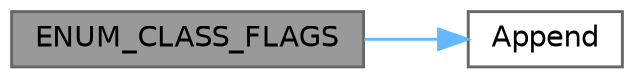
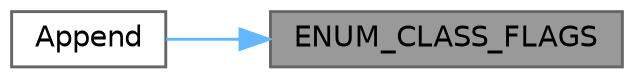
(401, 39) -> (203, 39)
